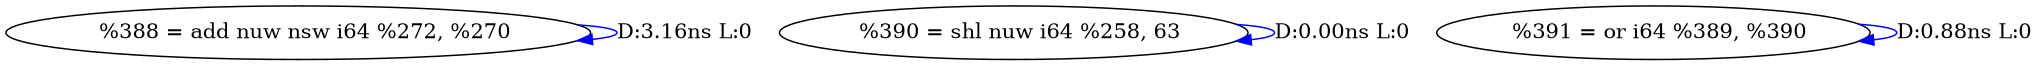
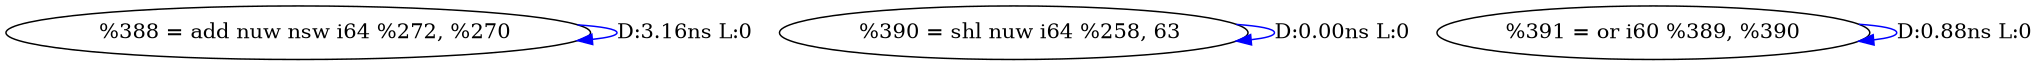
(1653, 33) -> (1653, 33)
